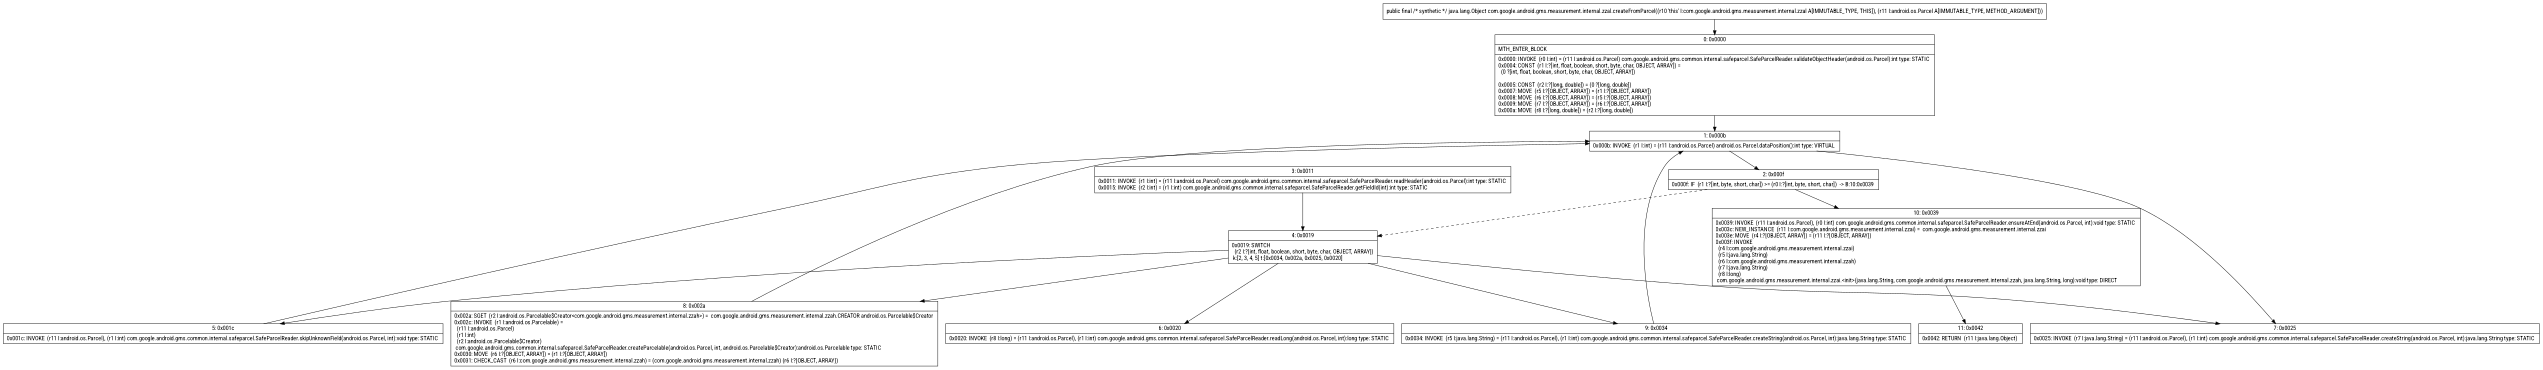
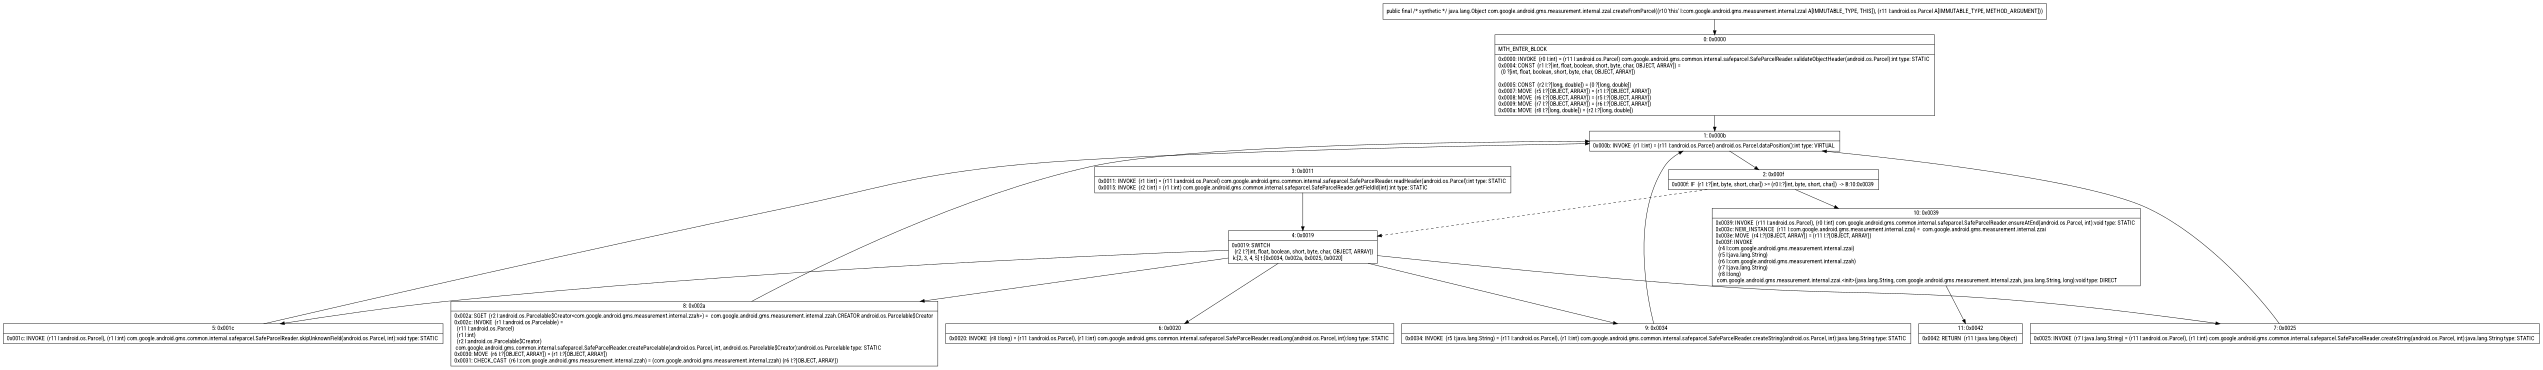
(2066, 187) -> (2076, 187)
